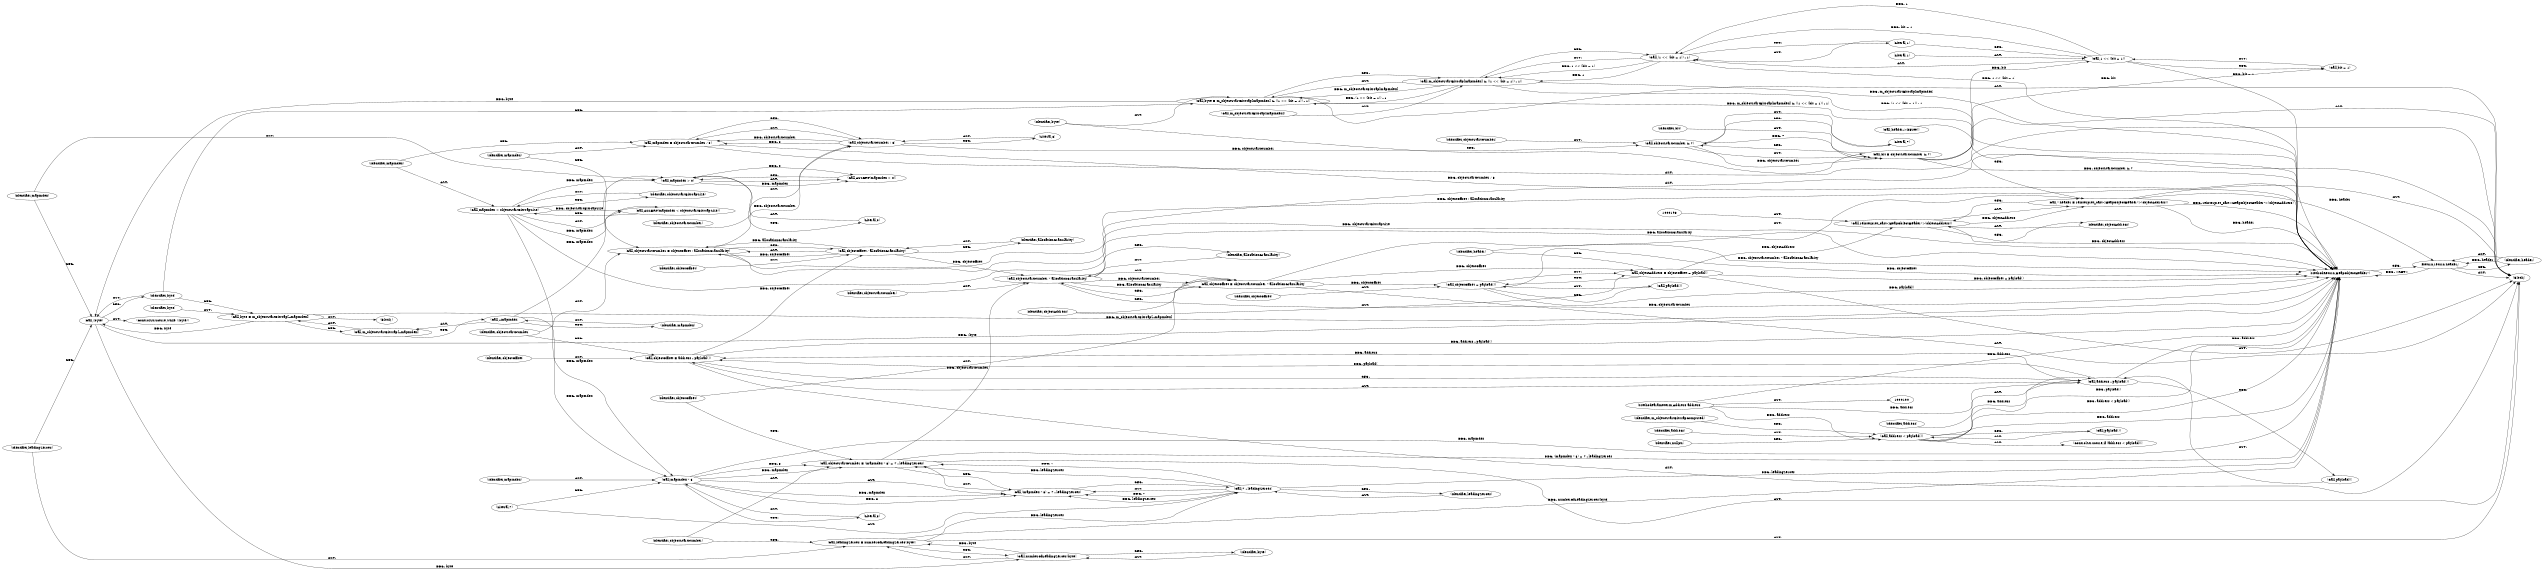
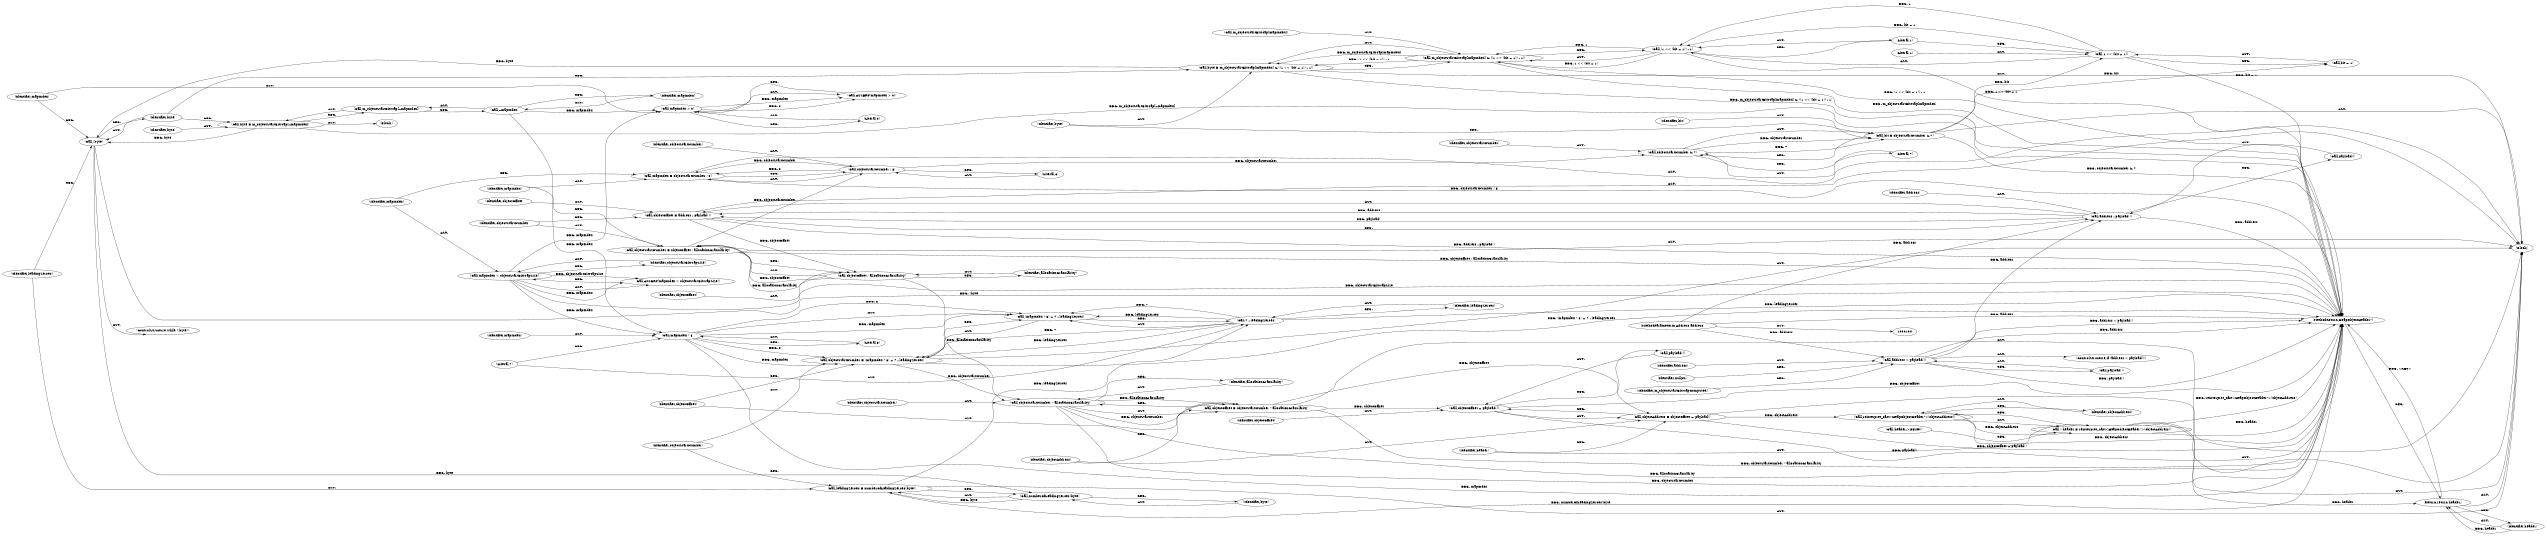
(1670, 213) -> none
(968, 262) -> (969, 340)
